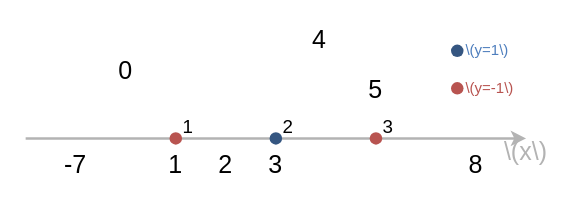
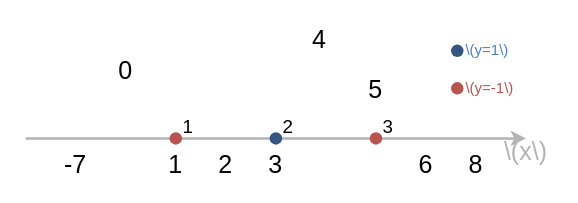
none -> (426, 163)
